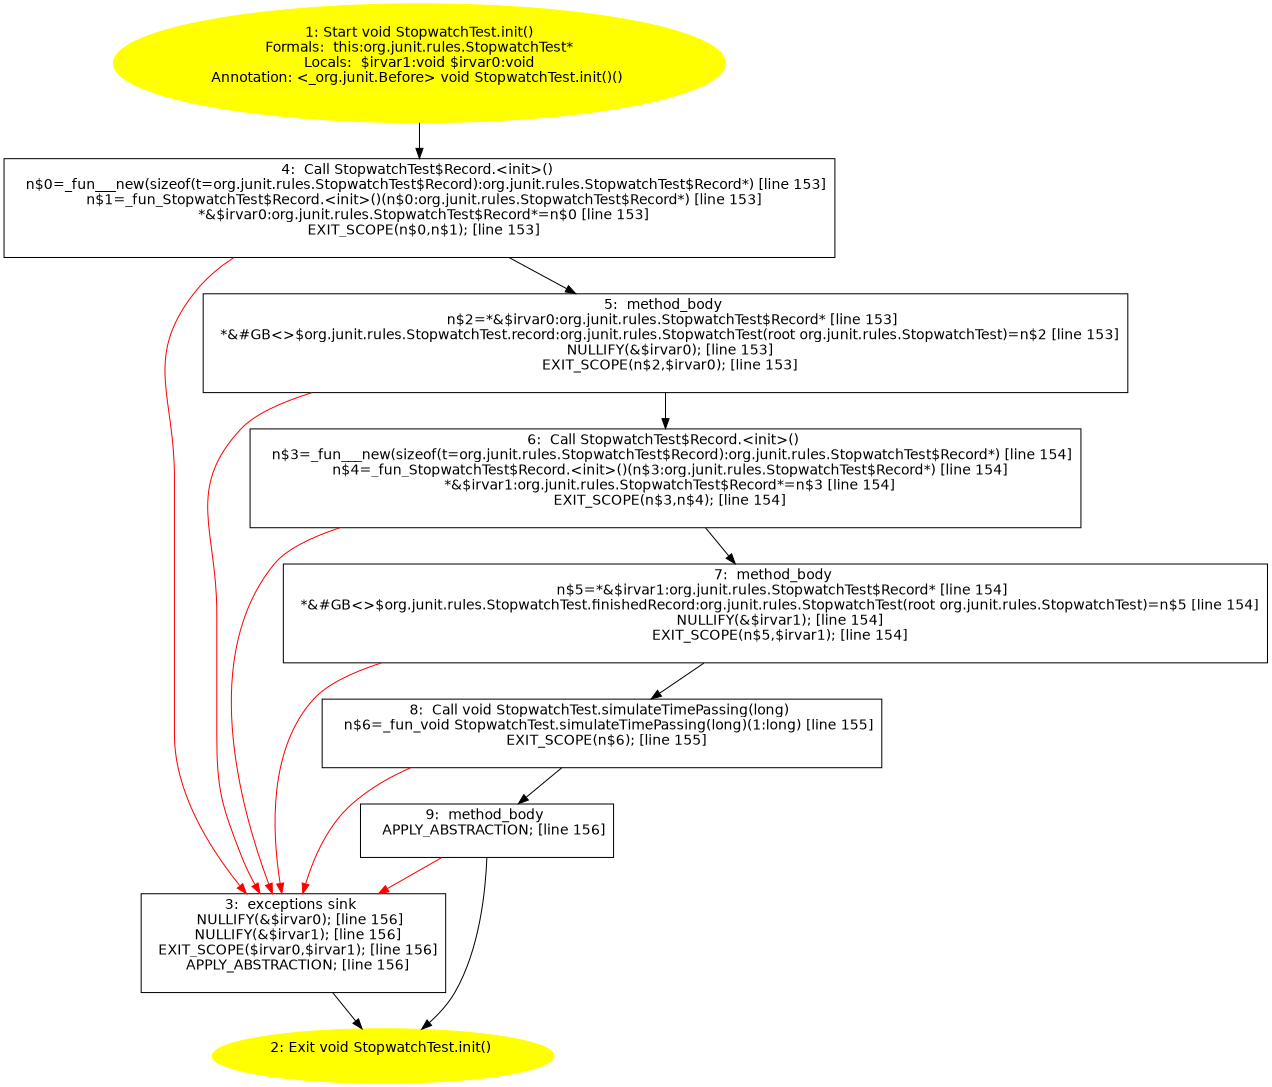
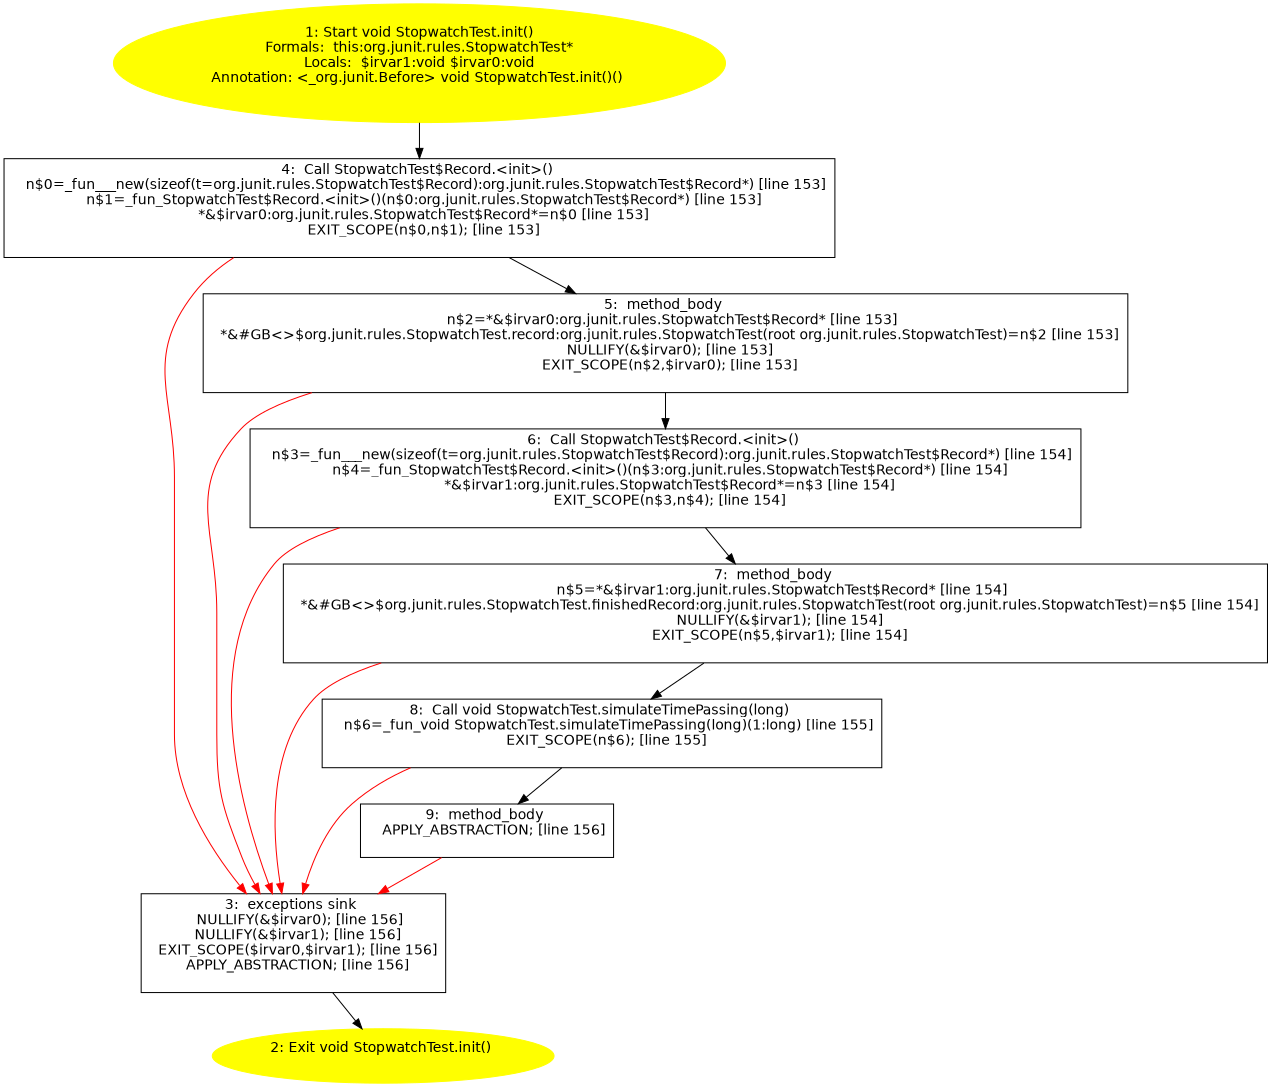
(474, 946) -> none
